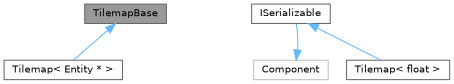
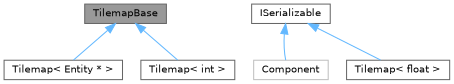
(298, 37) -> (284, 47)
none -> (188, 70)
